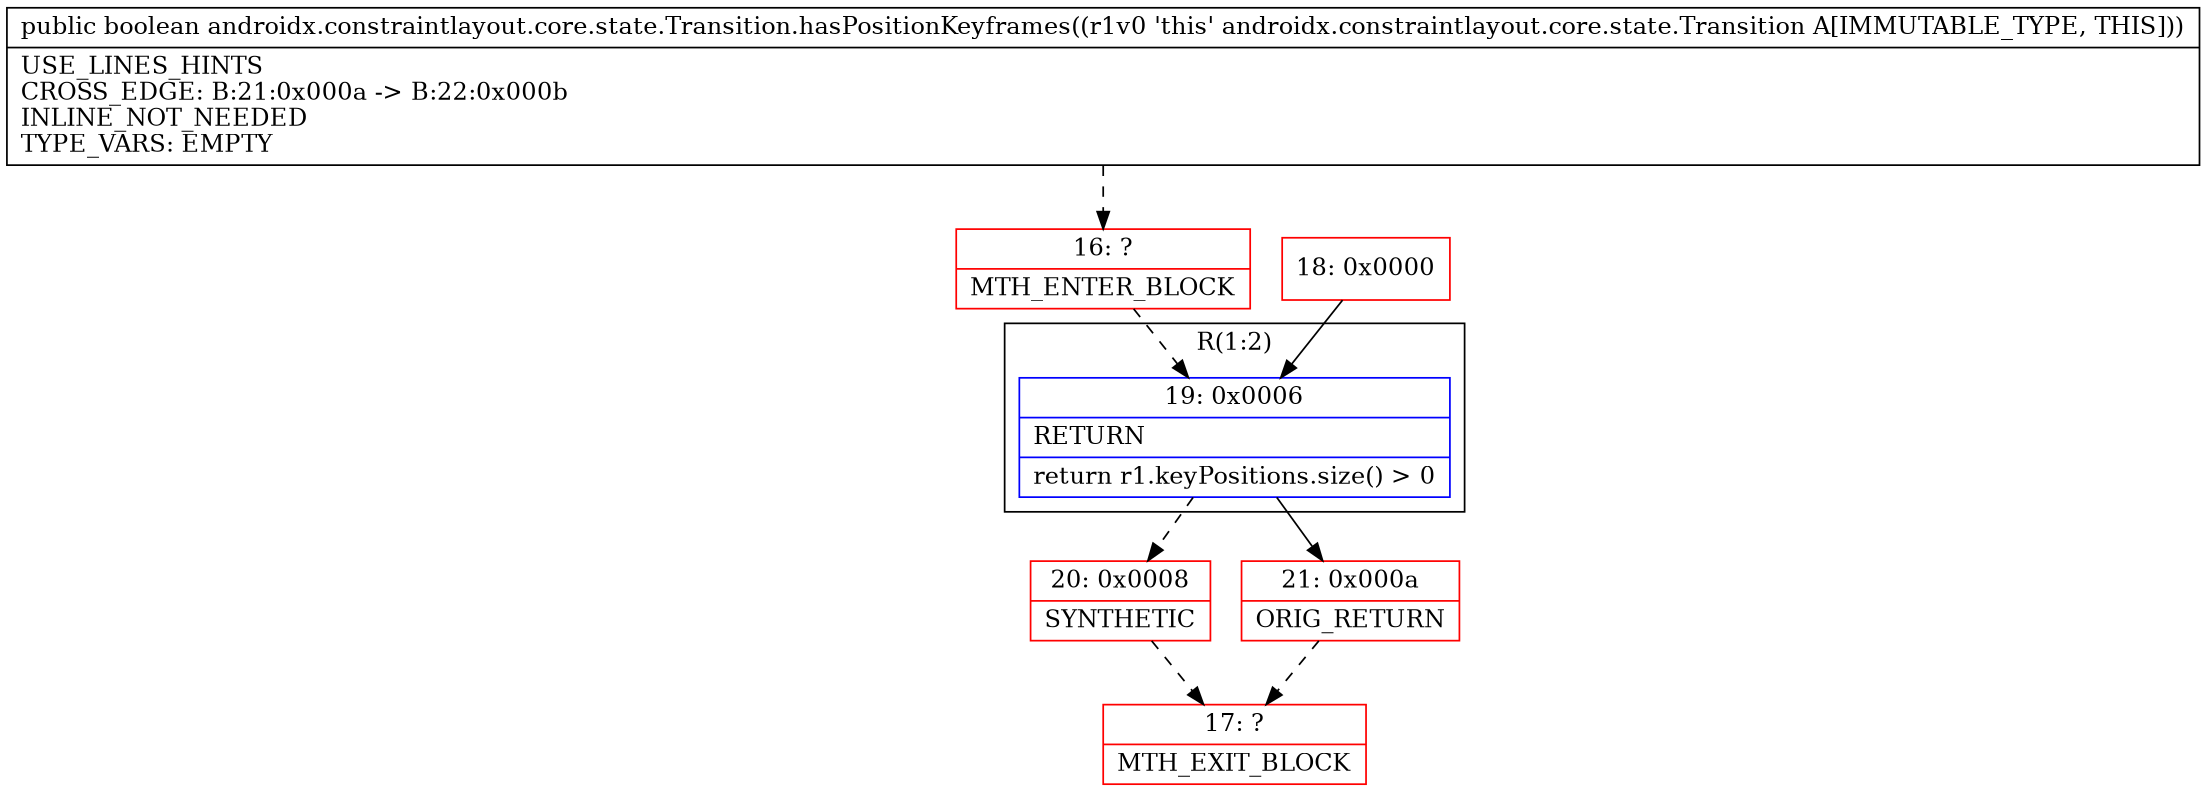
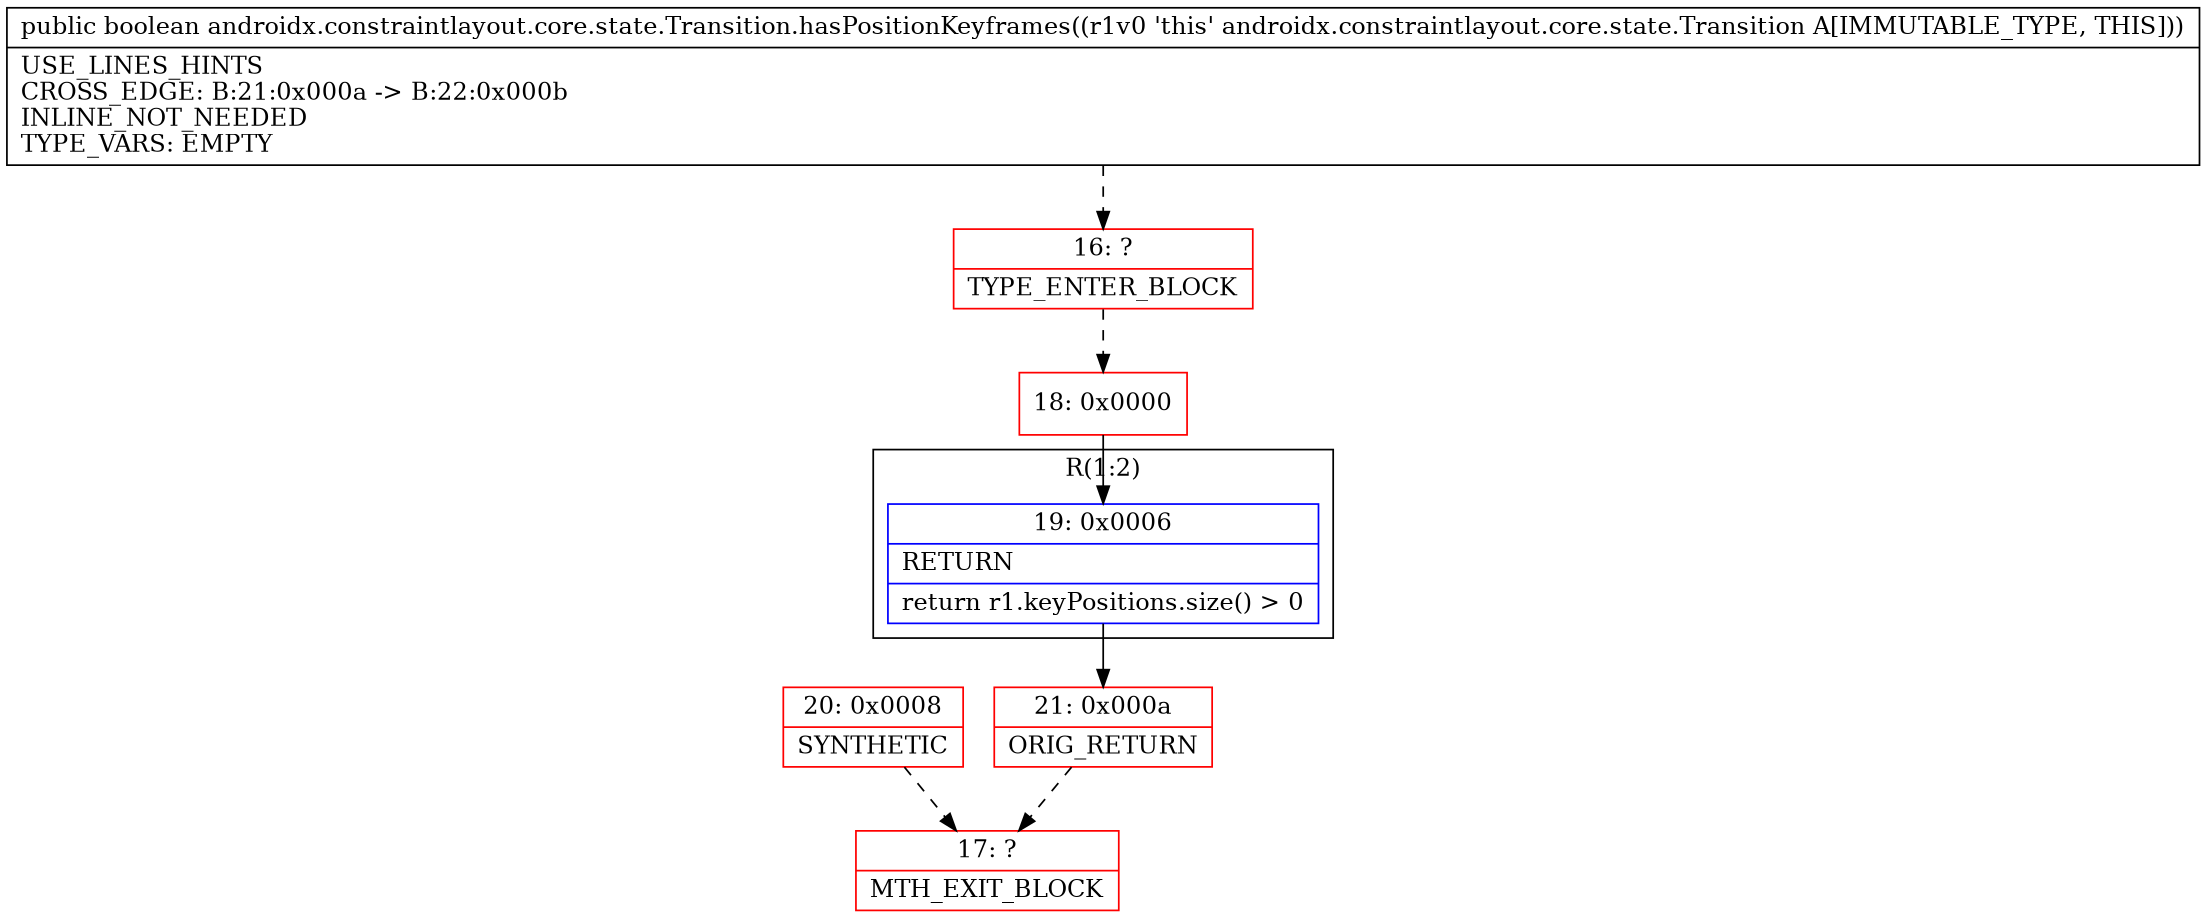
(1103, 288) -> (1103, 288)
(1156, 336) -> (1103, 332)
(1175, 523) -> none
